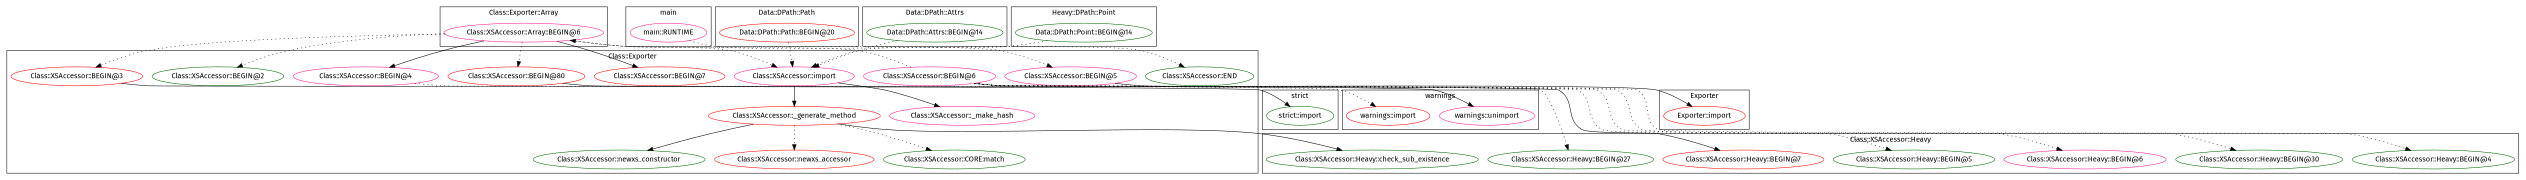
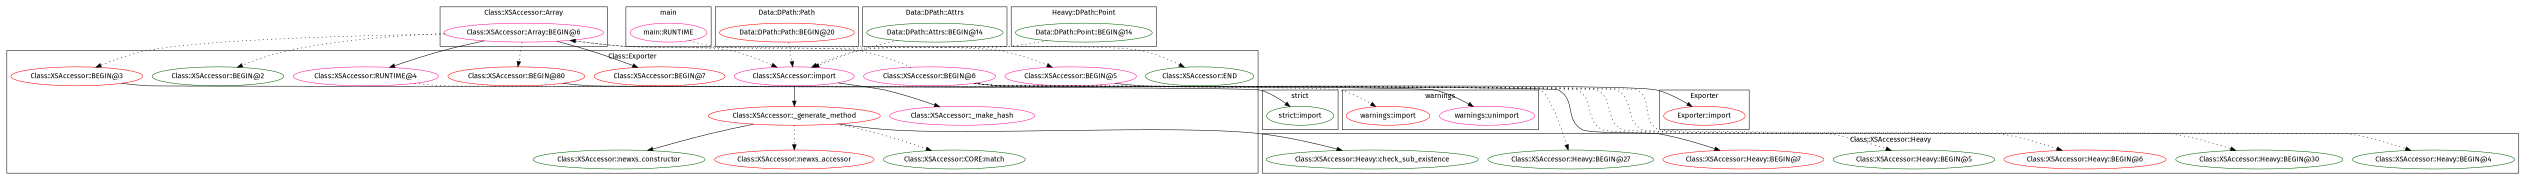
(524, 13) -> (524, 13)
(366, 76) -> (366, 76)
(2085, 159) -> (2085, 159)
